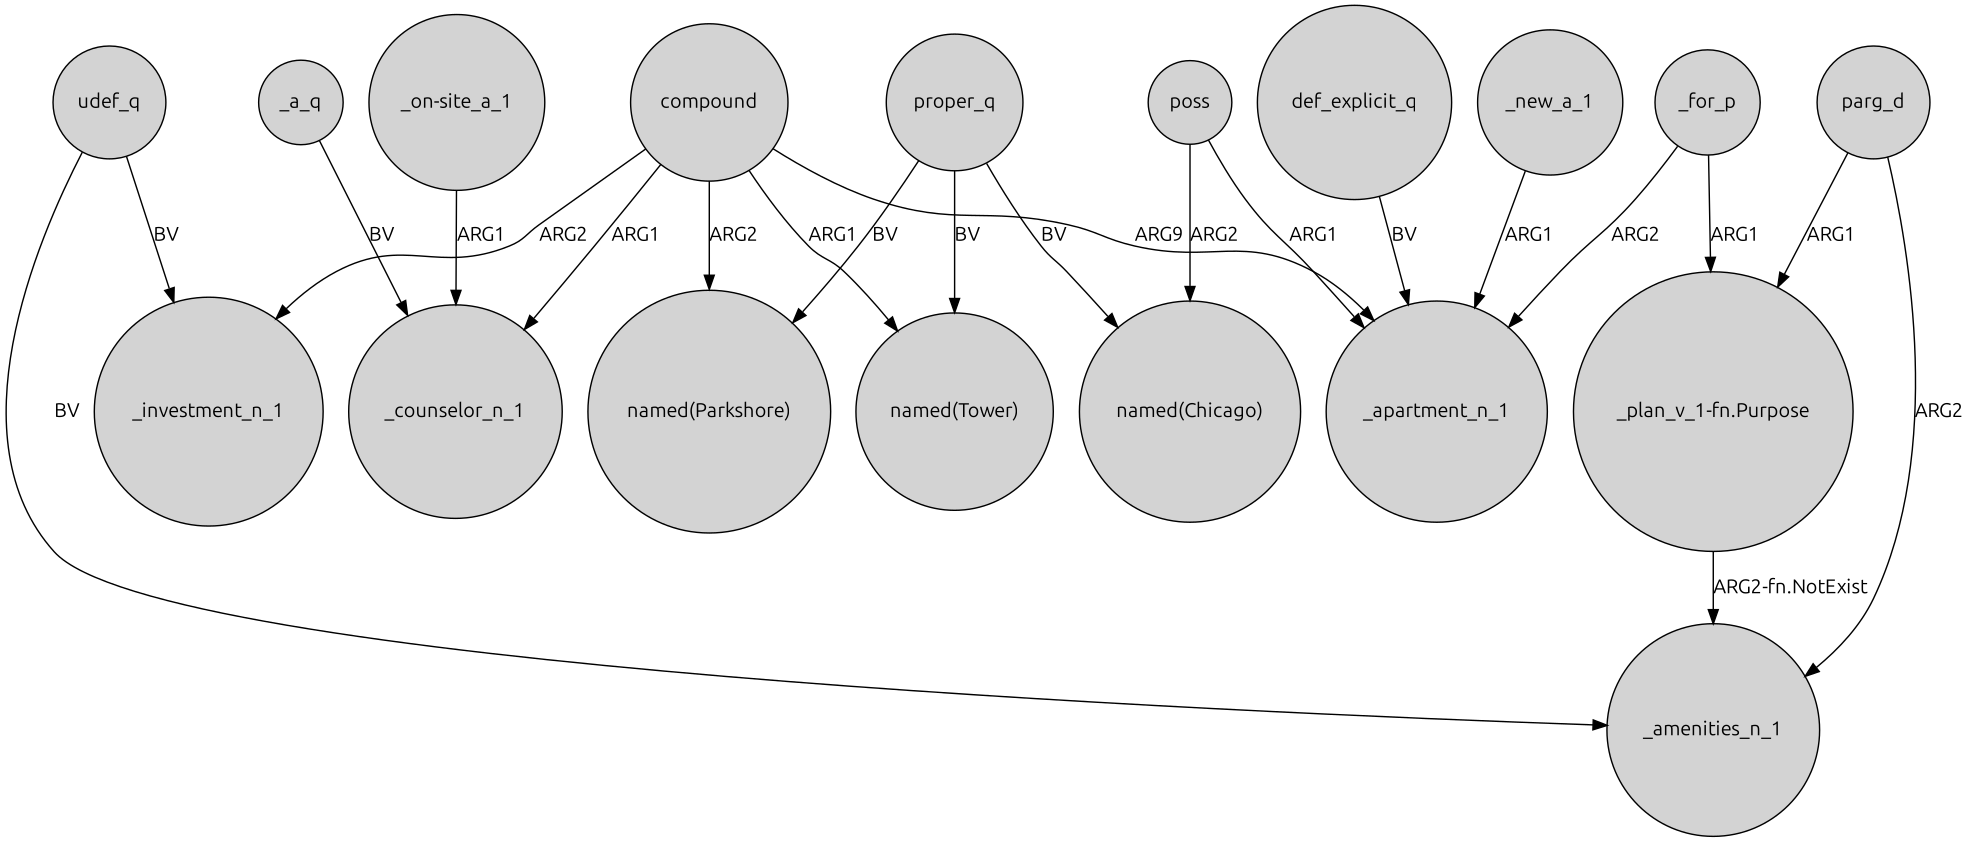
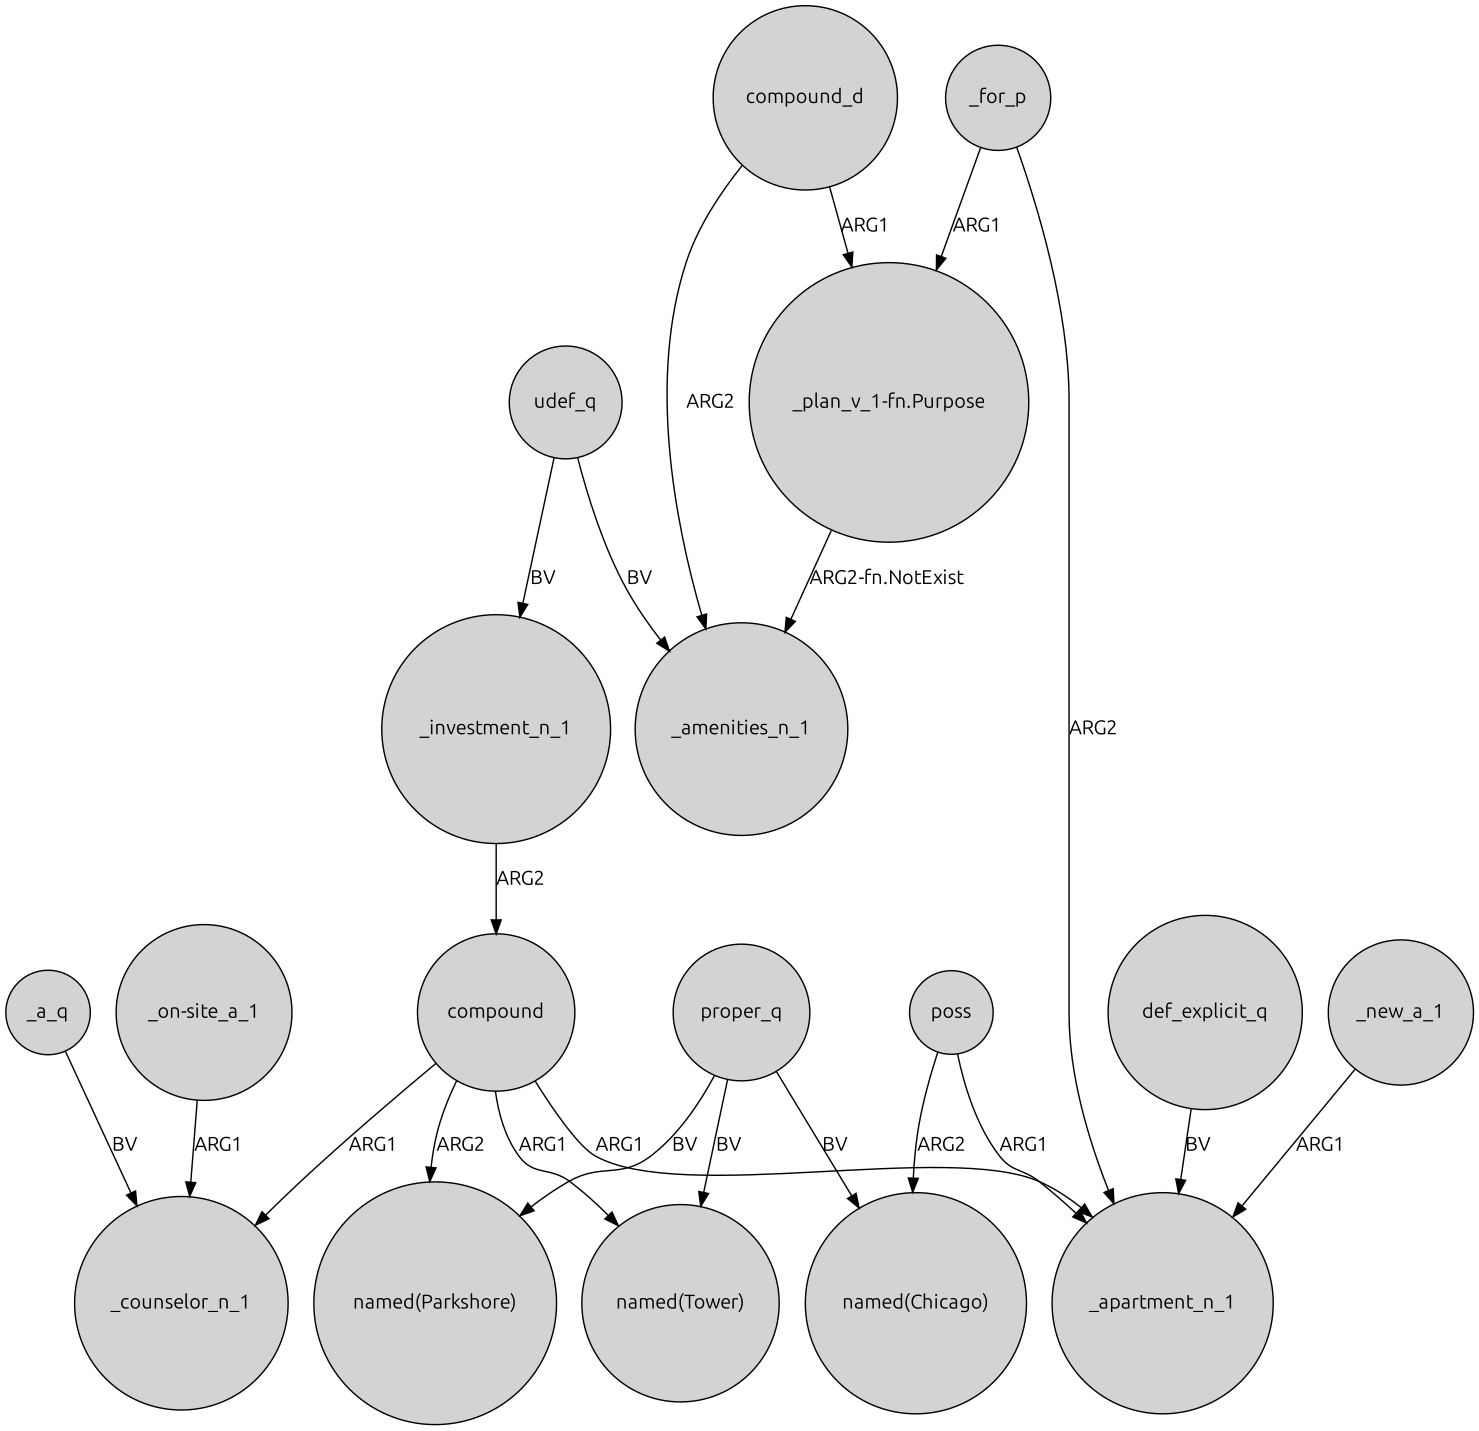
(1874, 102) -> (805, 98)
(1160, 235) -> (620, 1145)
(475, 255) -> (496, 881)
